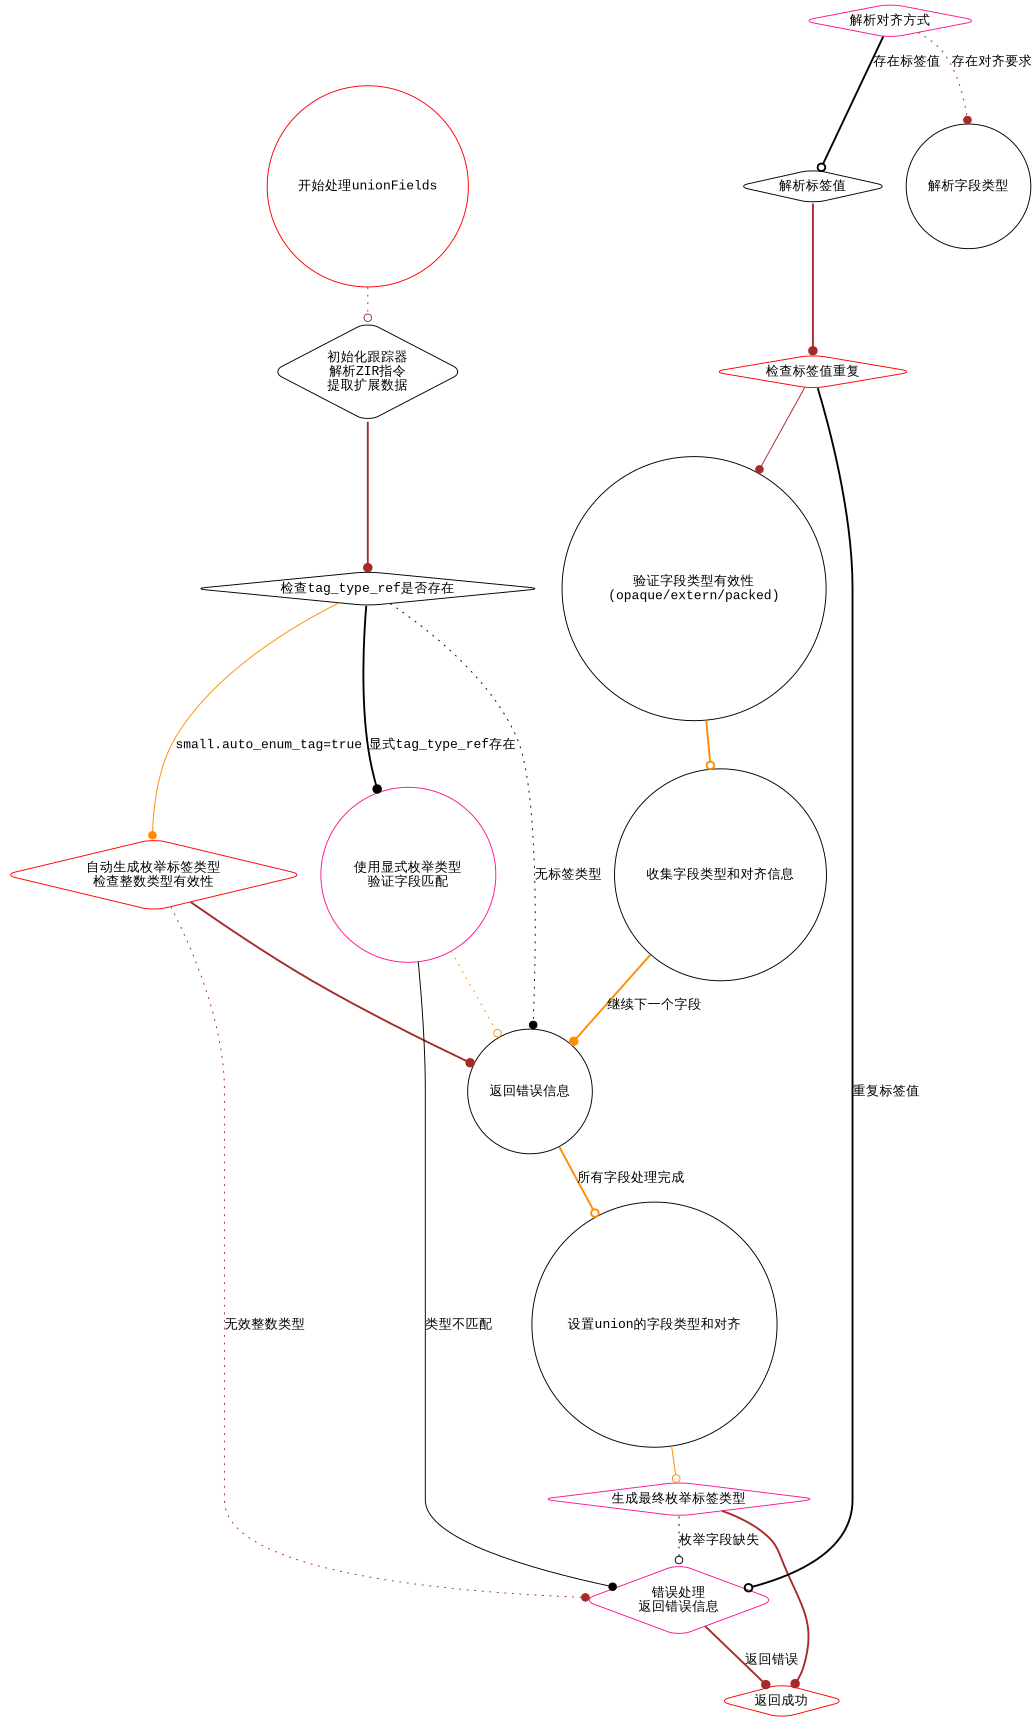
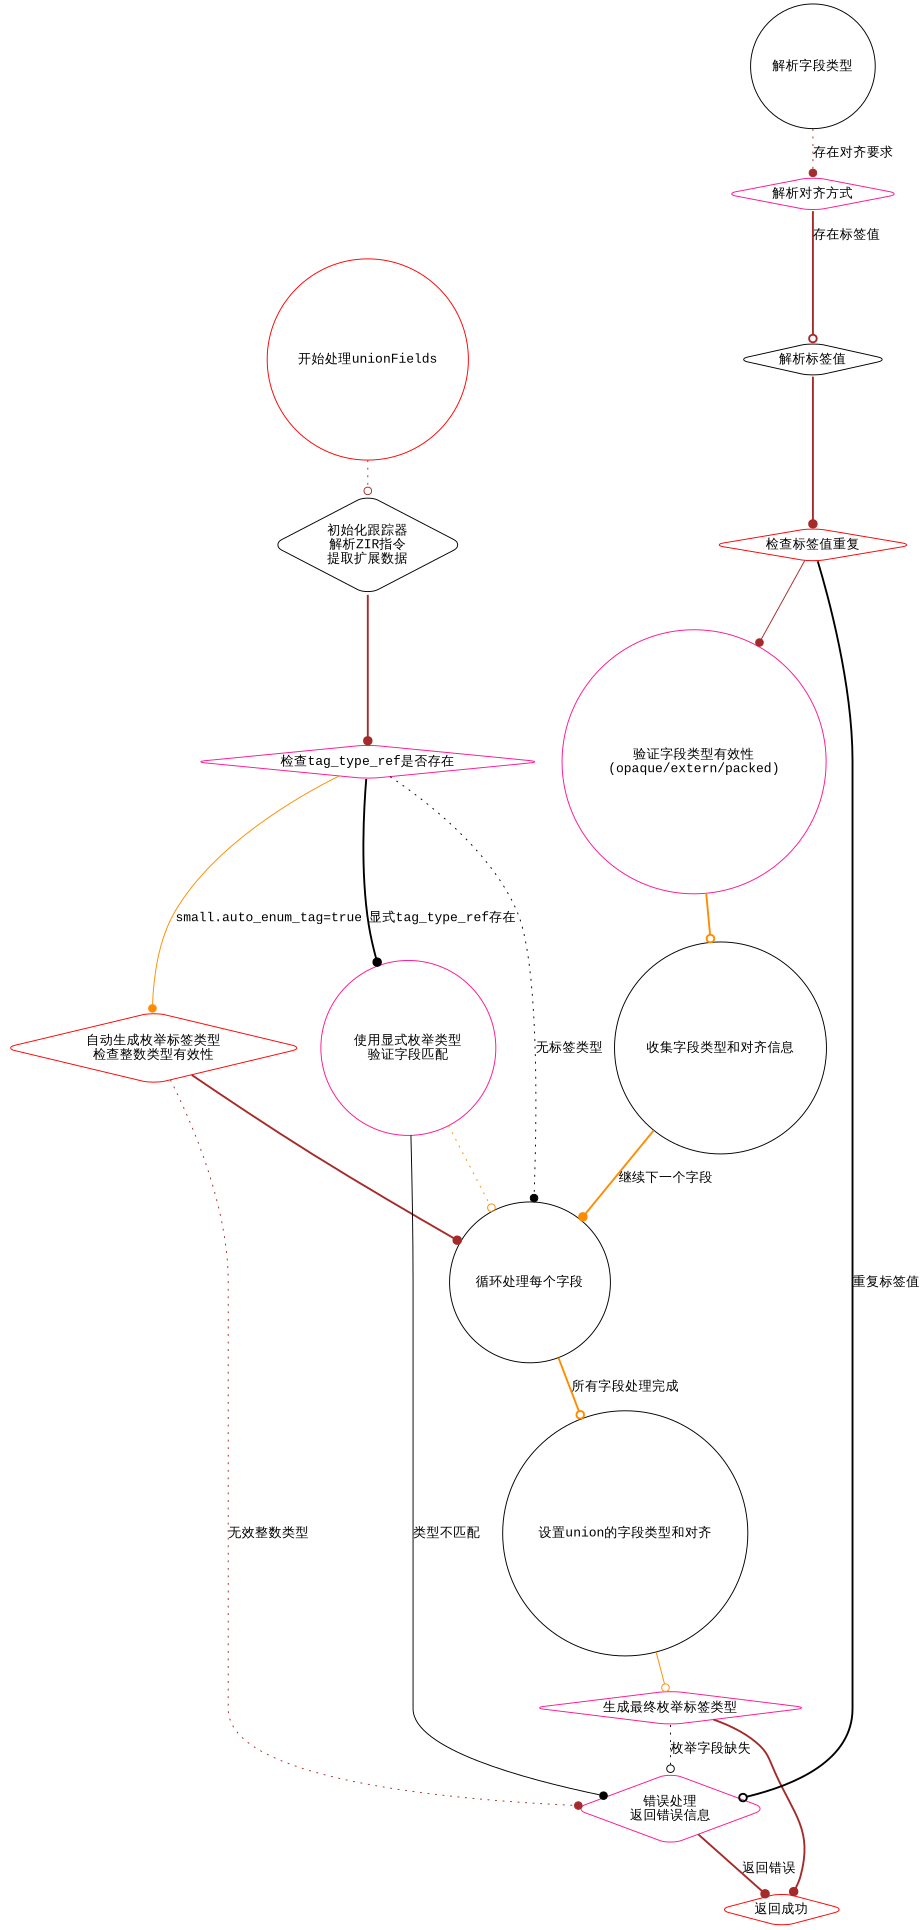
(953, 68) -> (813, 149)
(853, 100) -> (813, 273)
(368, 589) -> (368, 762)
(694, 589) -> (694, 762)
(530, 1091) -> (530, 1282)
